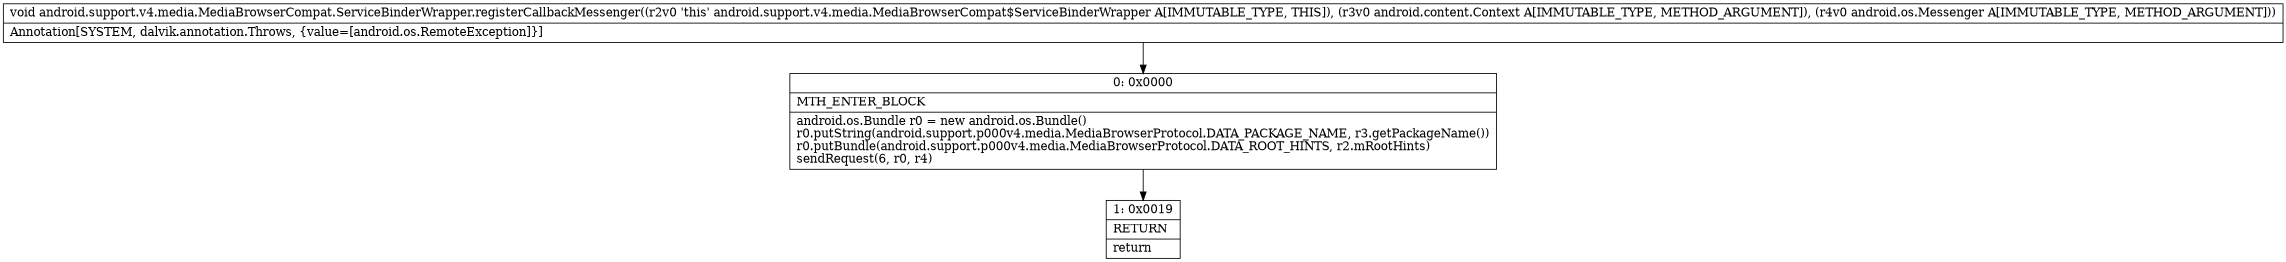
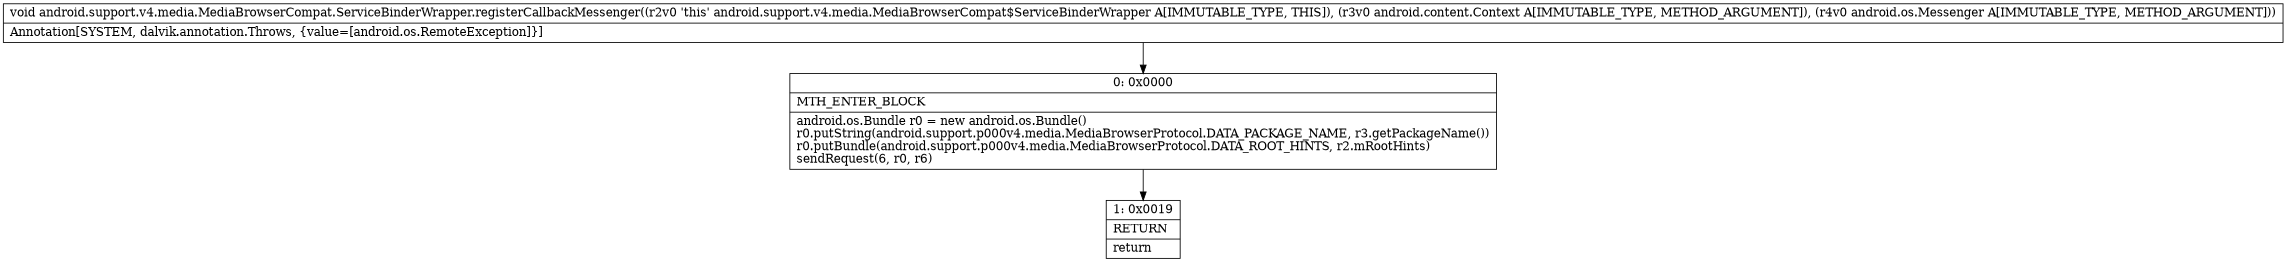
(865, 159) -> (865, 159)
